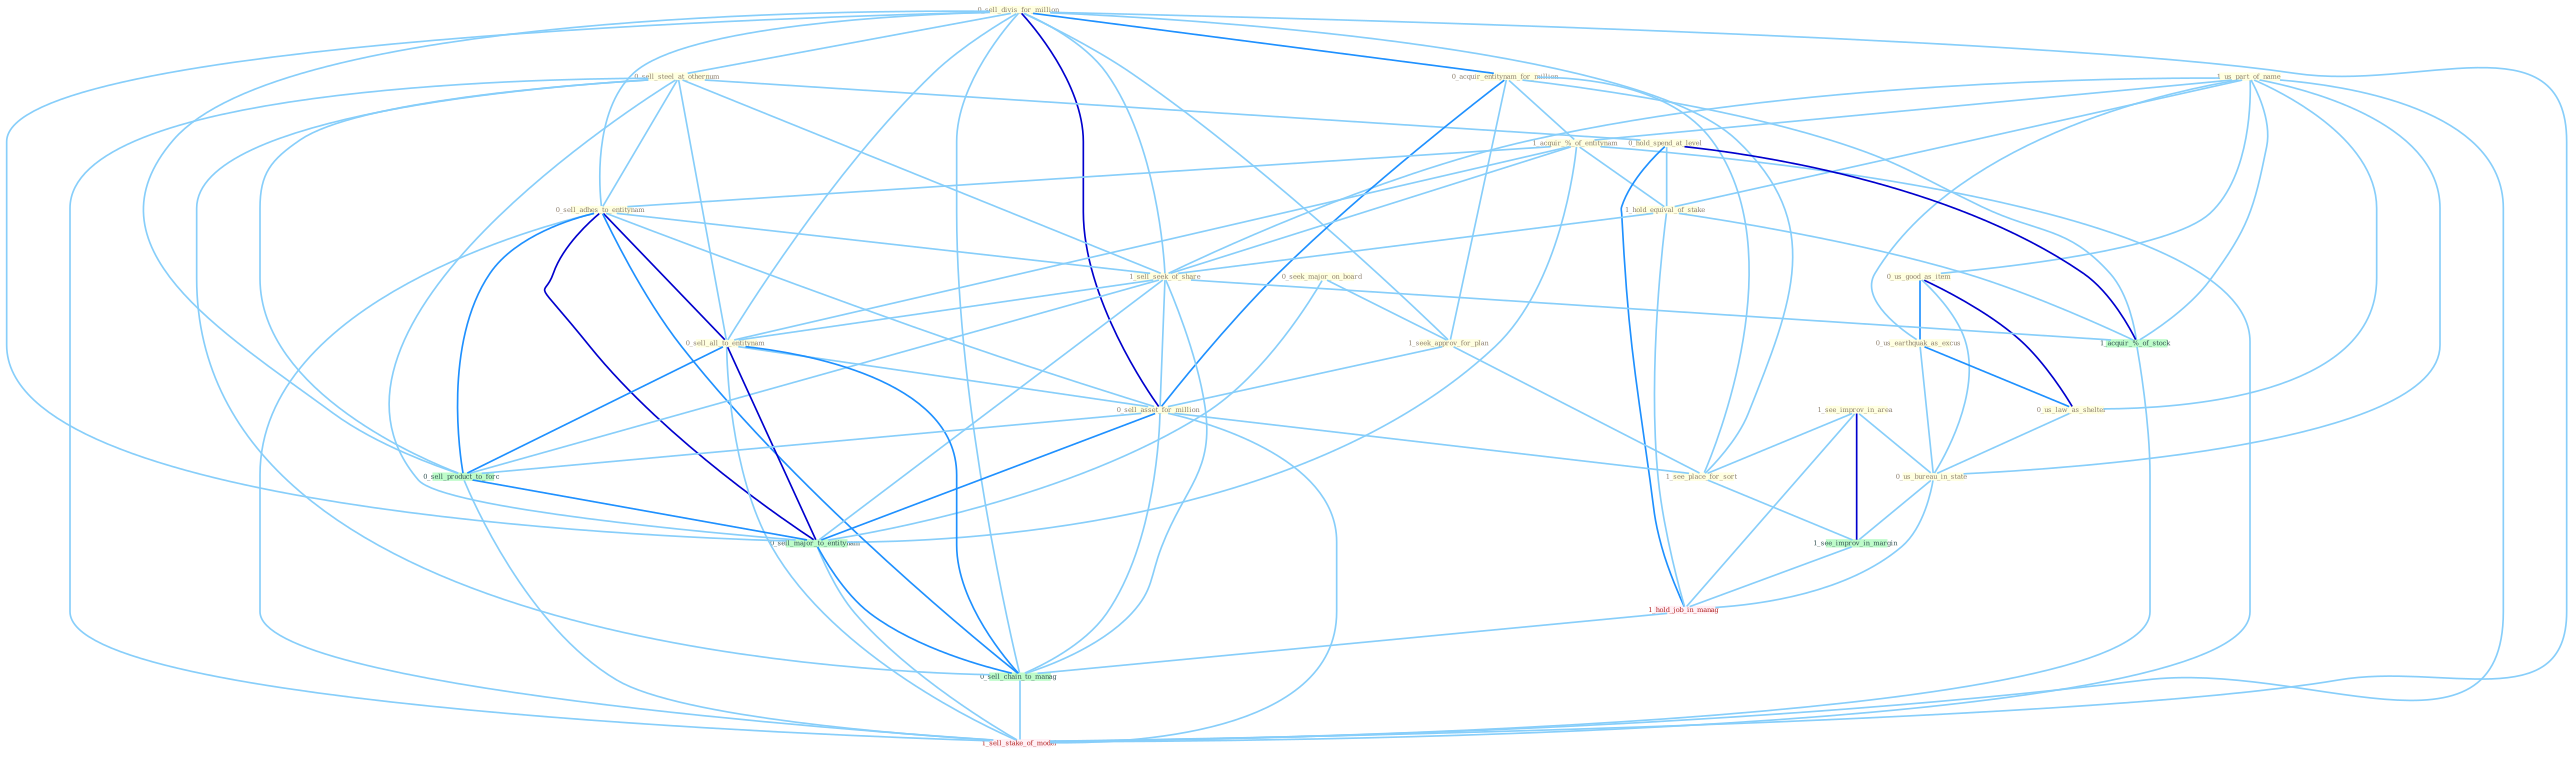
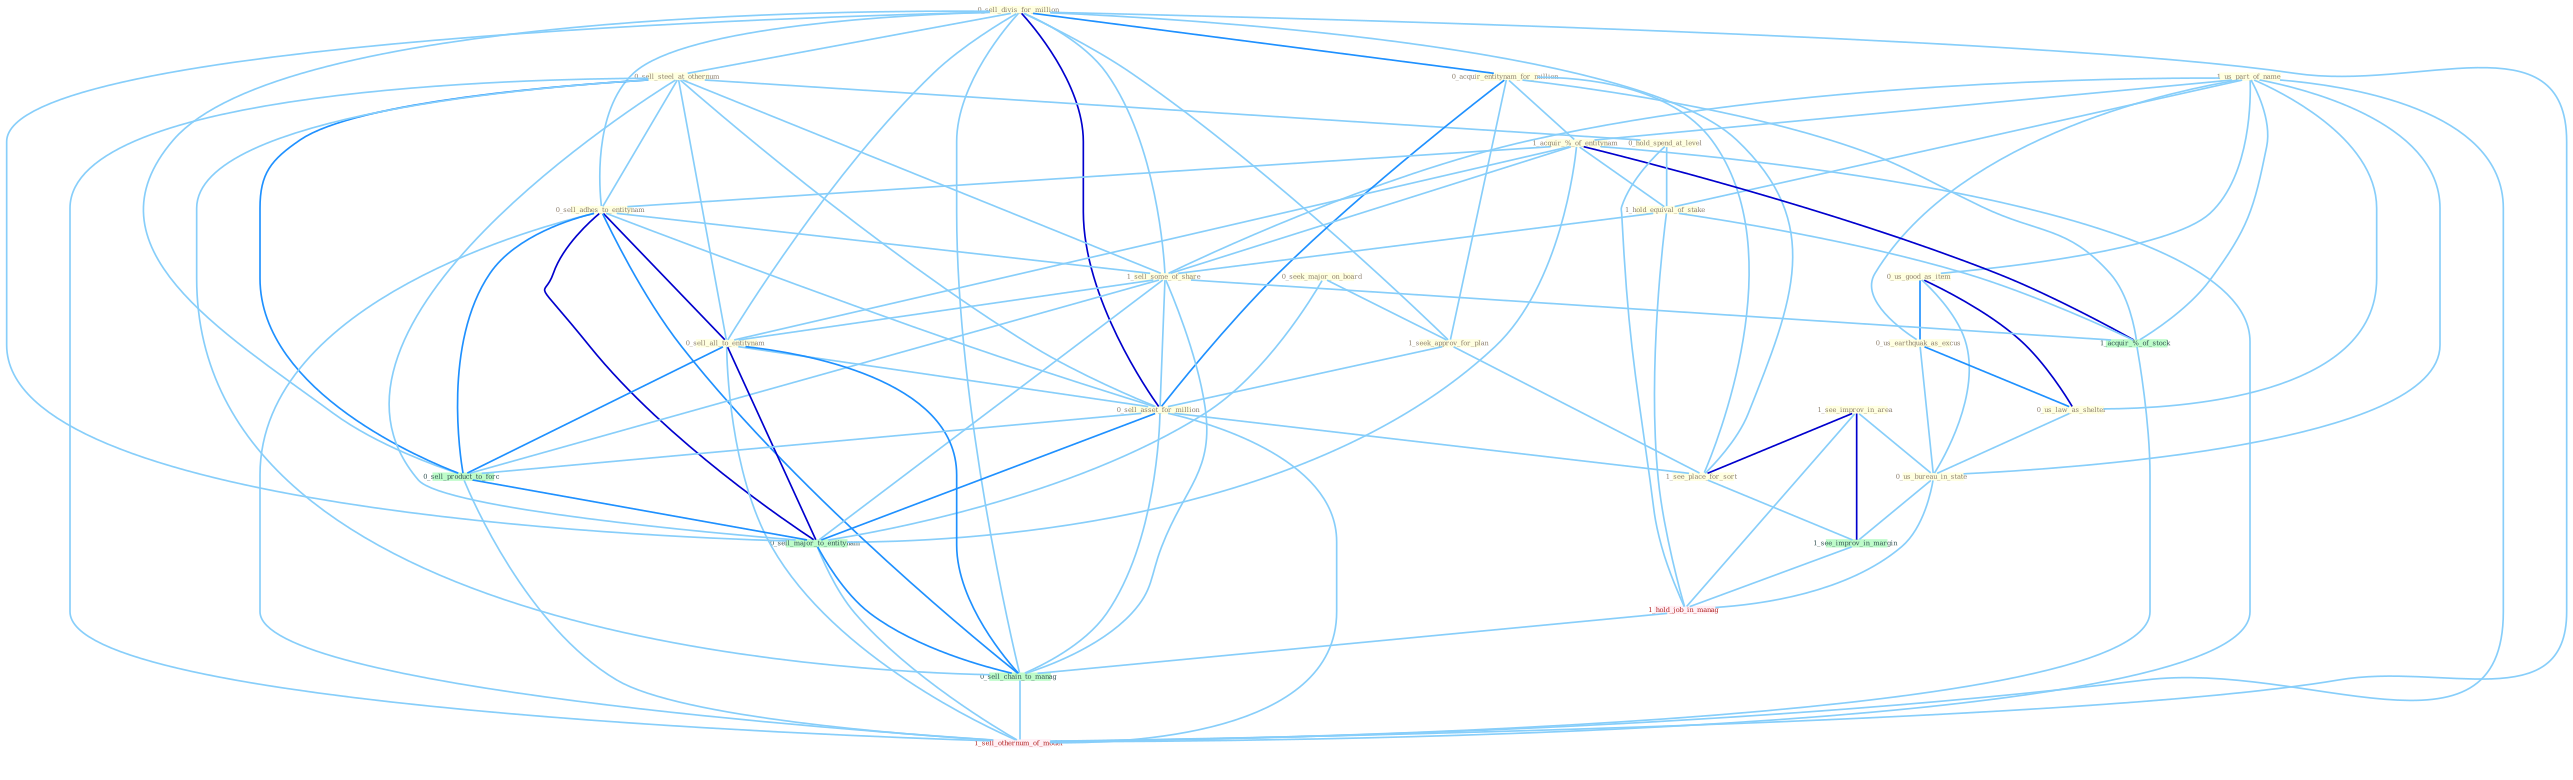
(268, 171) -> (268, 171)
(1956, 209) -> (1865, 226)
none -> (906, 261)
(1165, 277) -> (1165, 277)
(1635, 372) -> (1635, 372)
(1780, 443) -> (1780, 443)
(1020, 743) -> (1020, 743)
